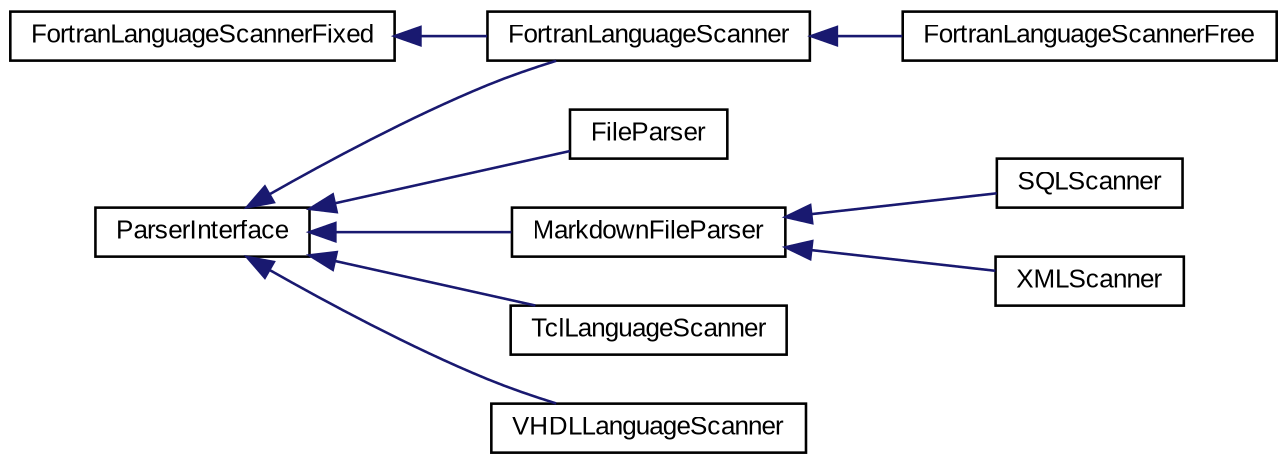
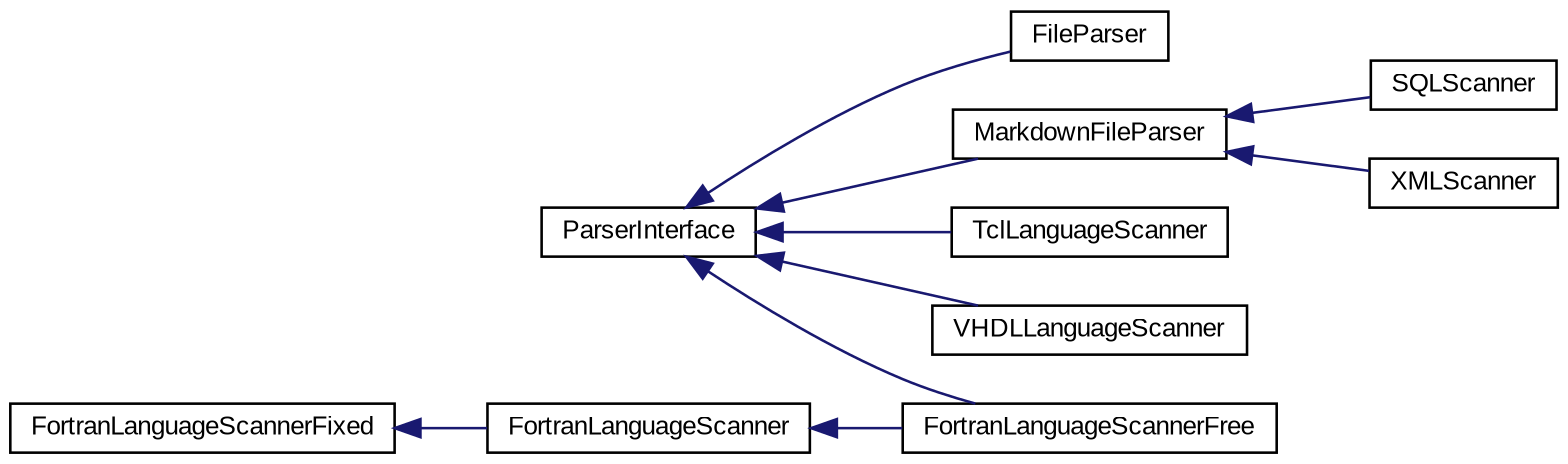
(410, 120) -> (837, 348)
